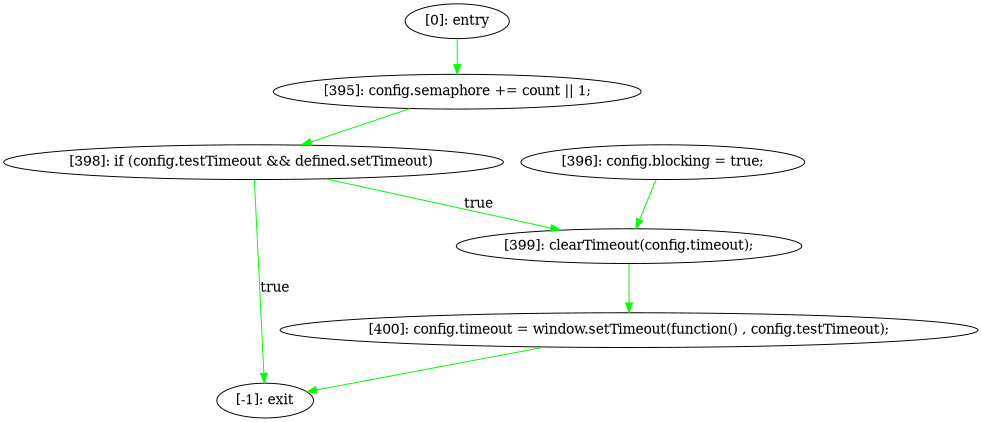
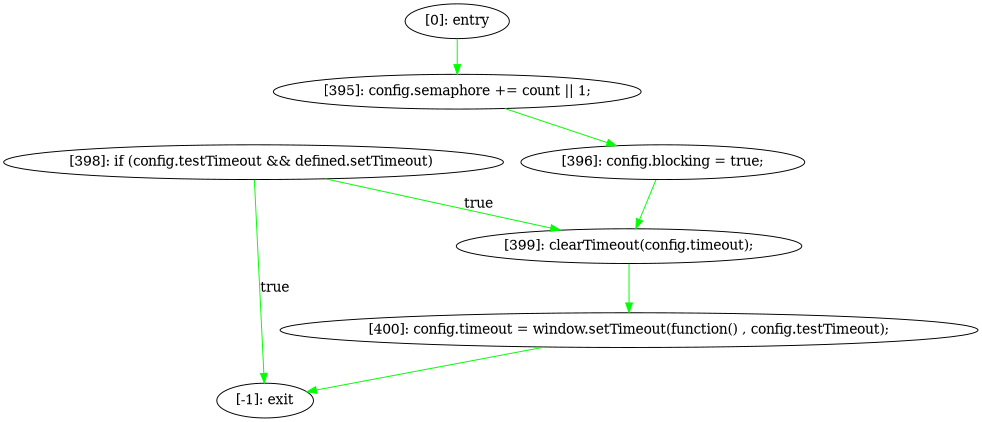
(361, 125) -> (556, 126)
